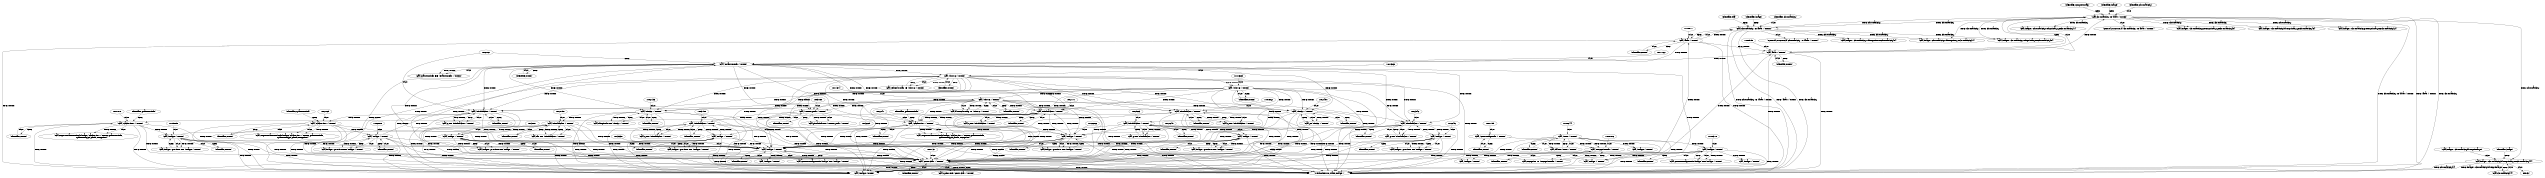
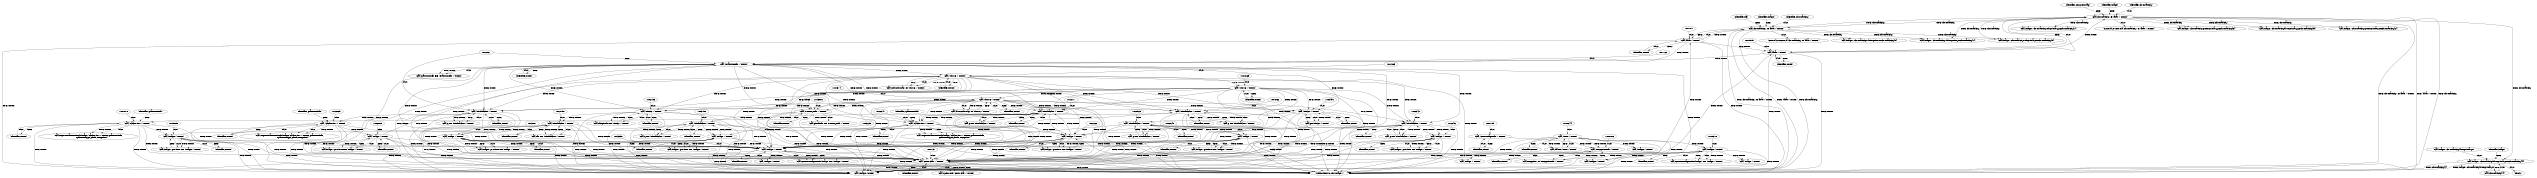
(1329, 173) -> (1329, 173)
